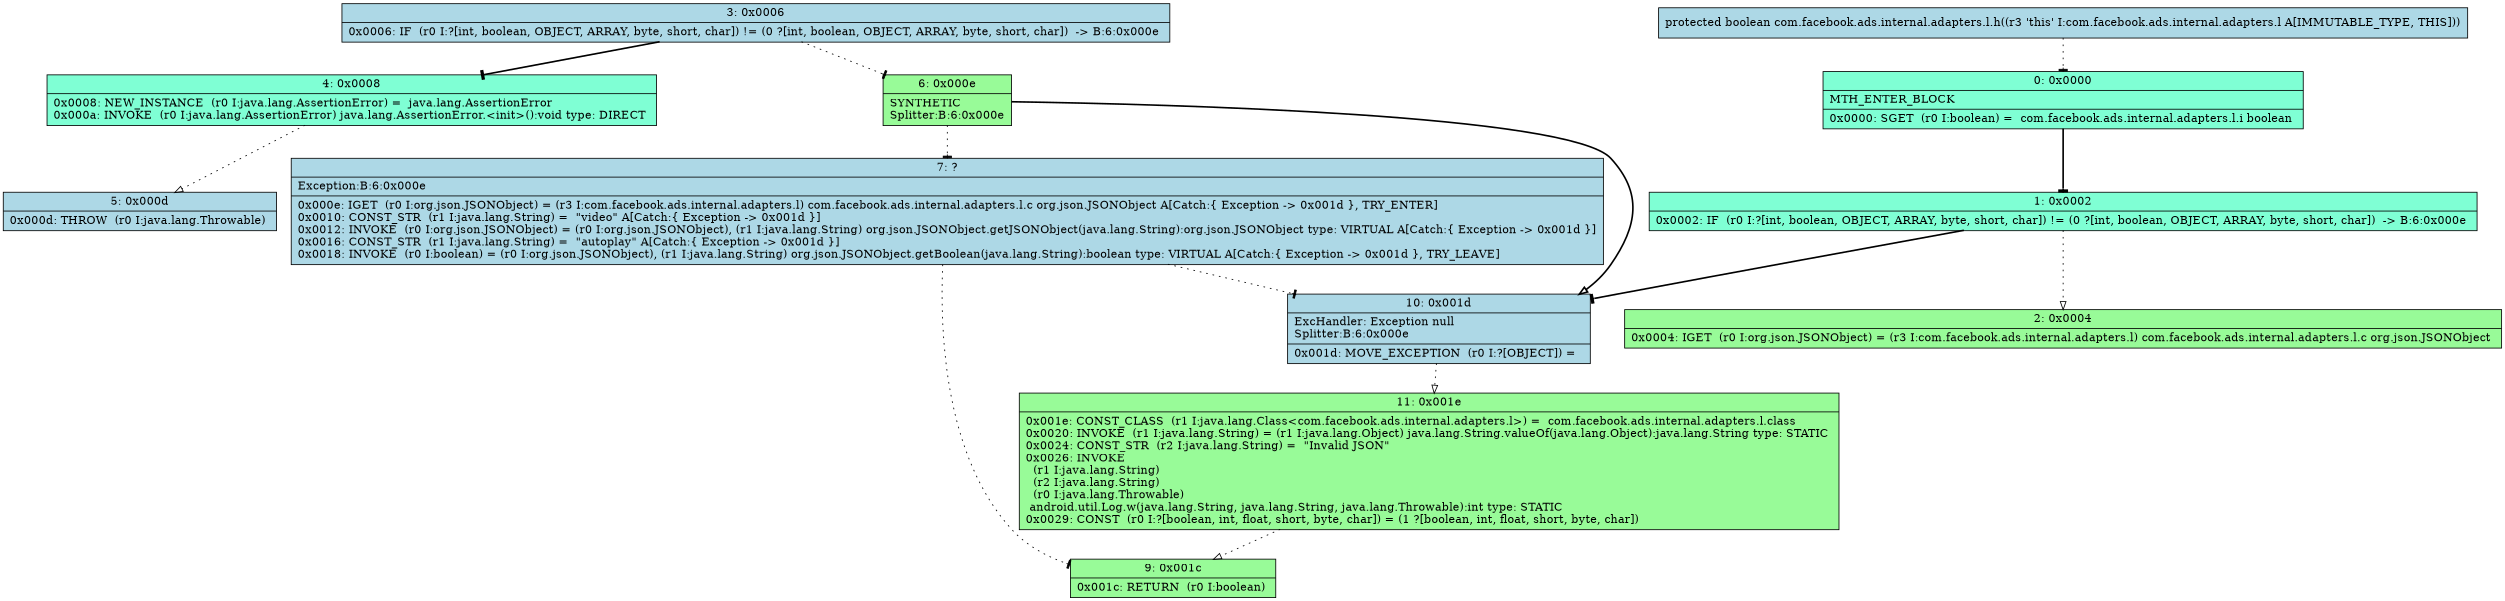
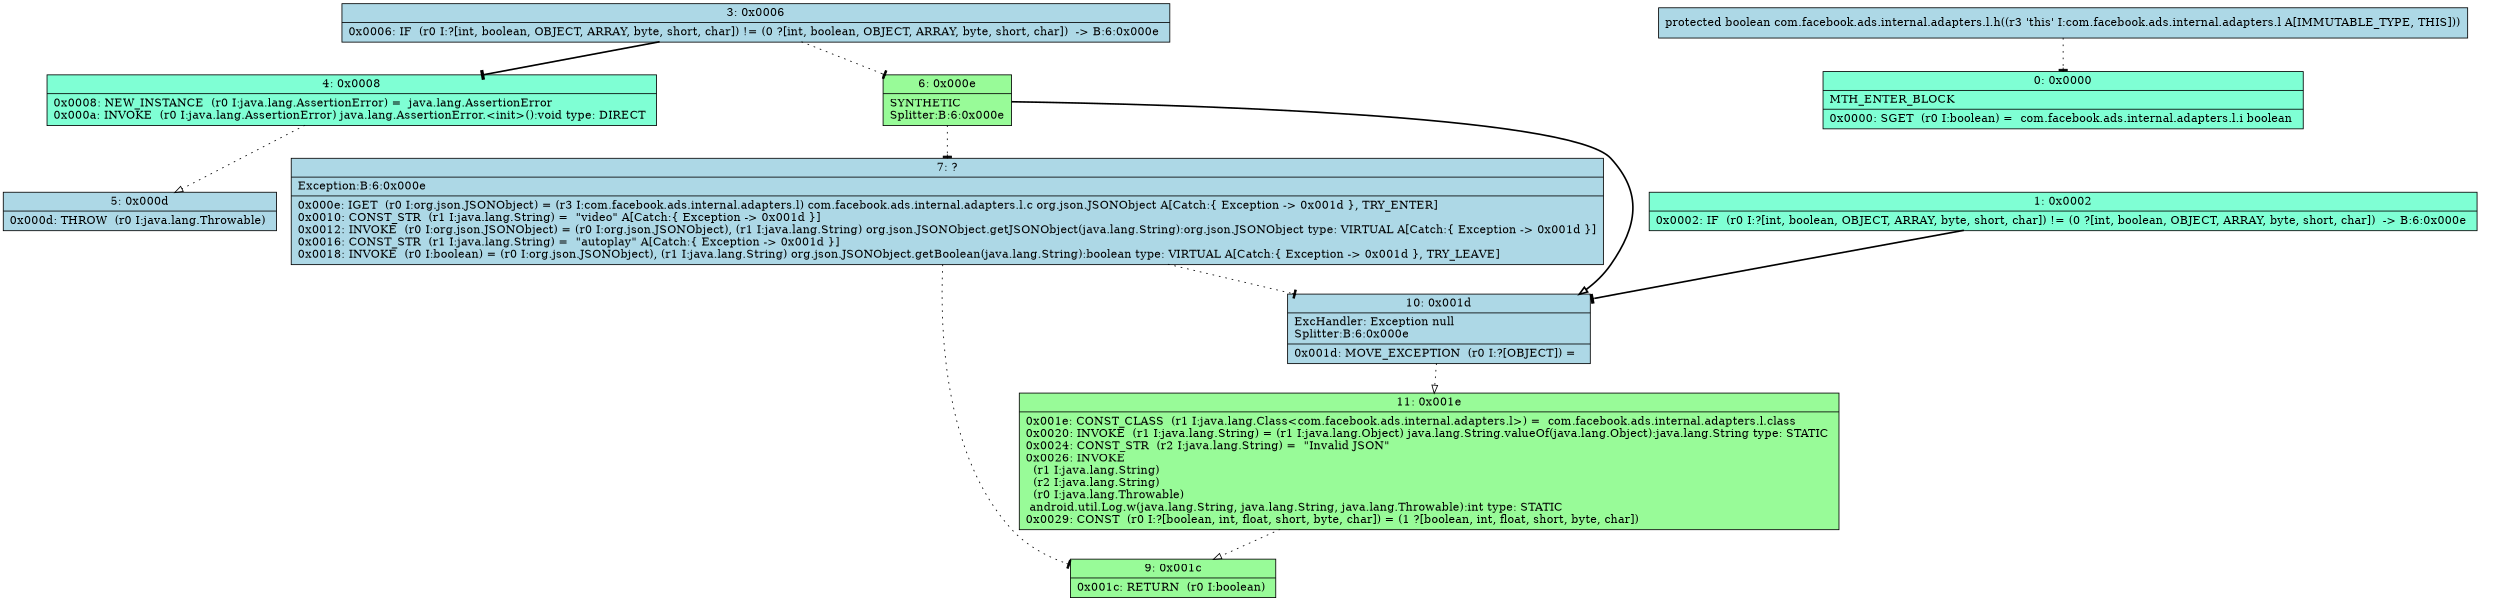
(2063, 159) -> none
(2063, 329) -> none
